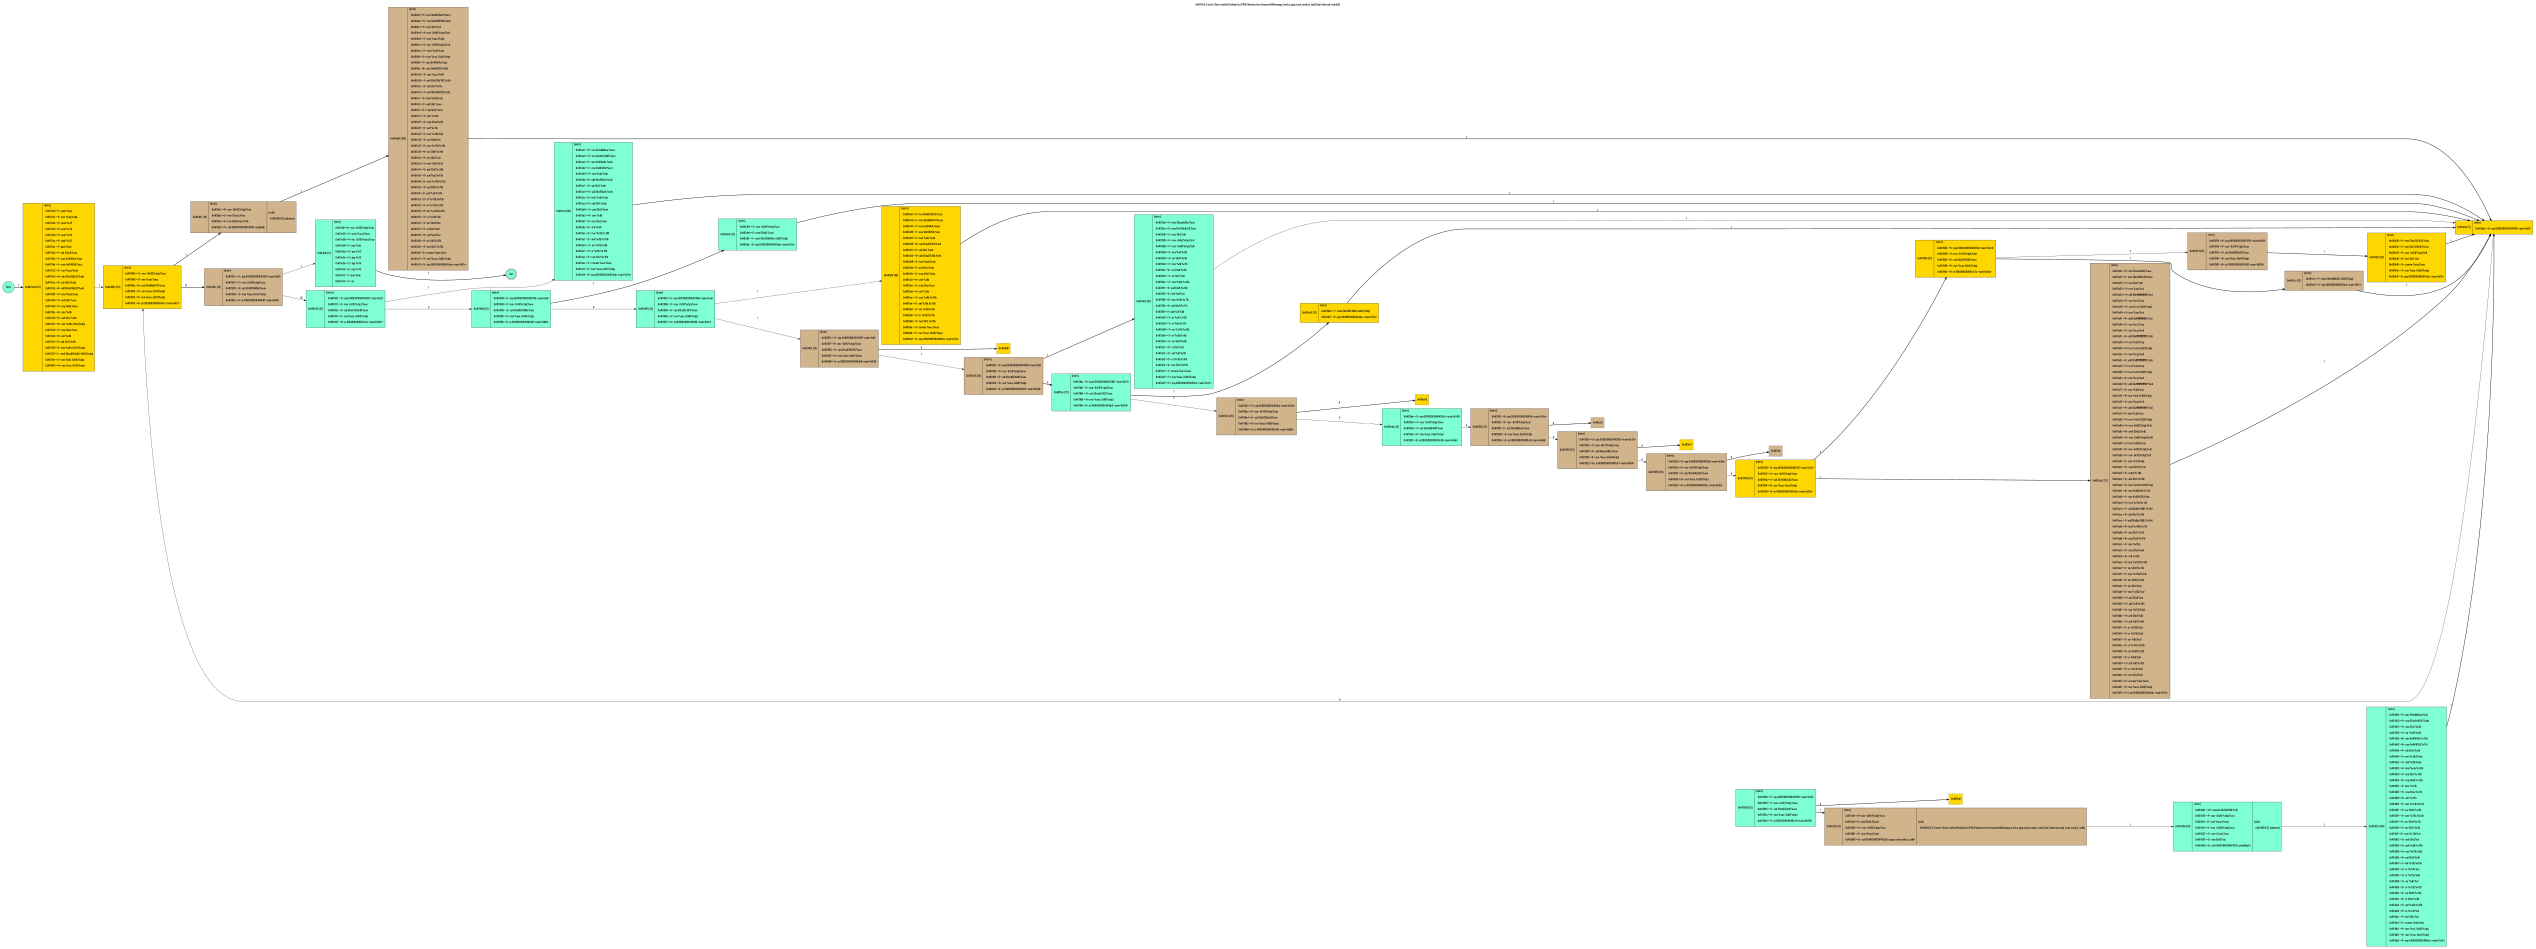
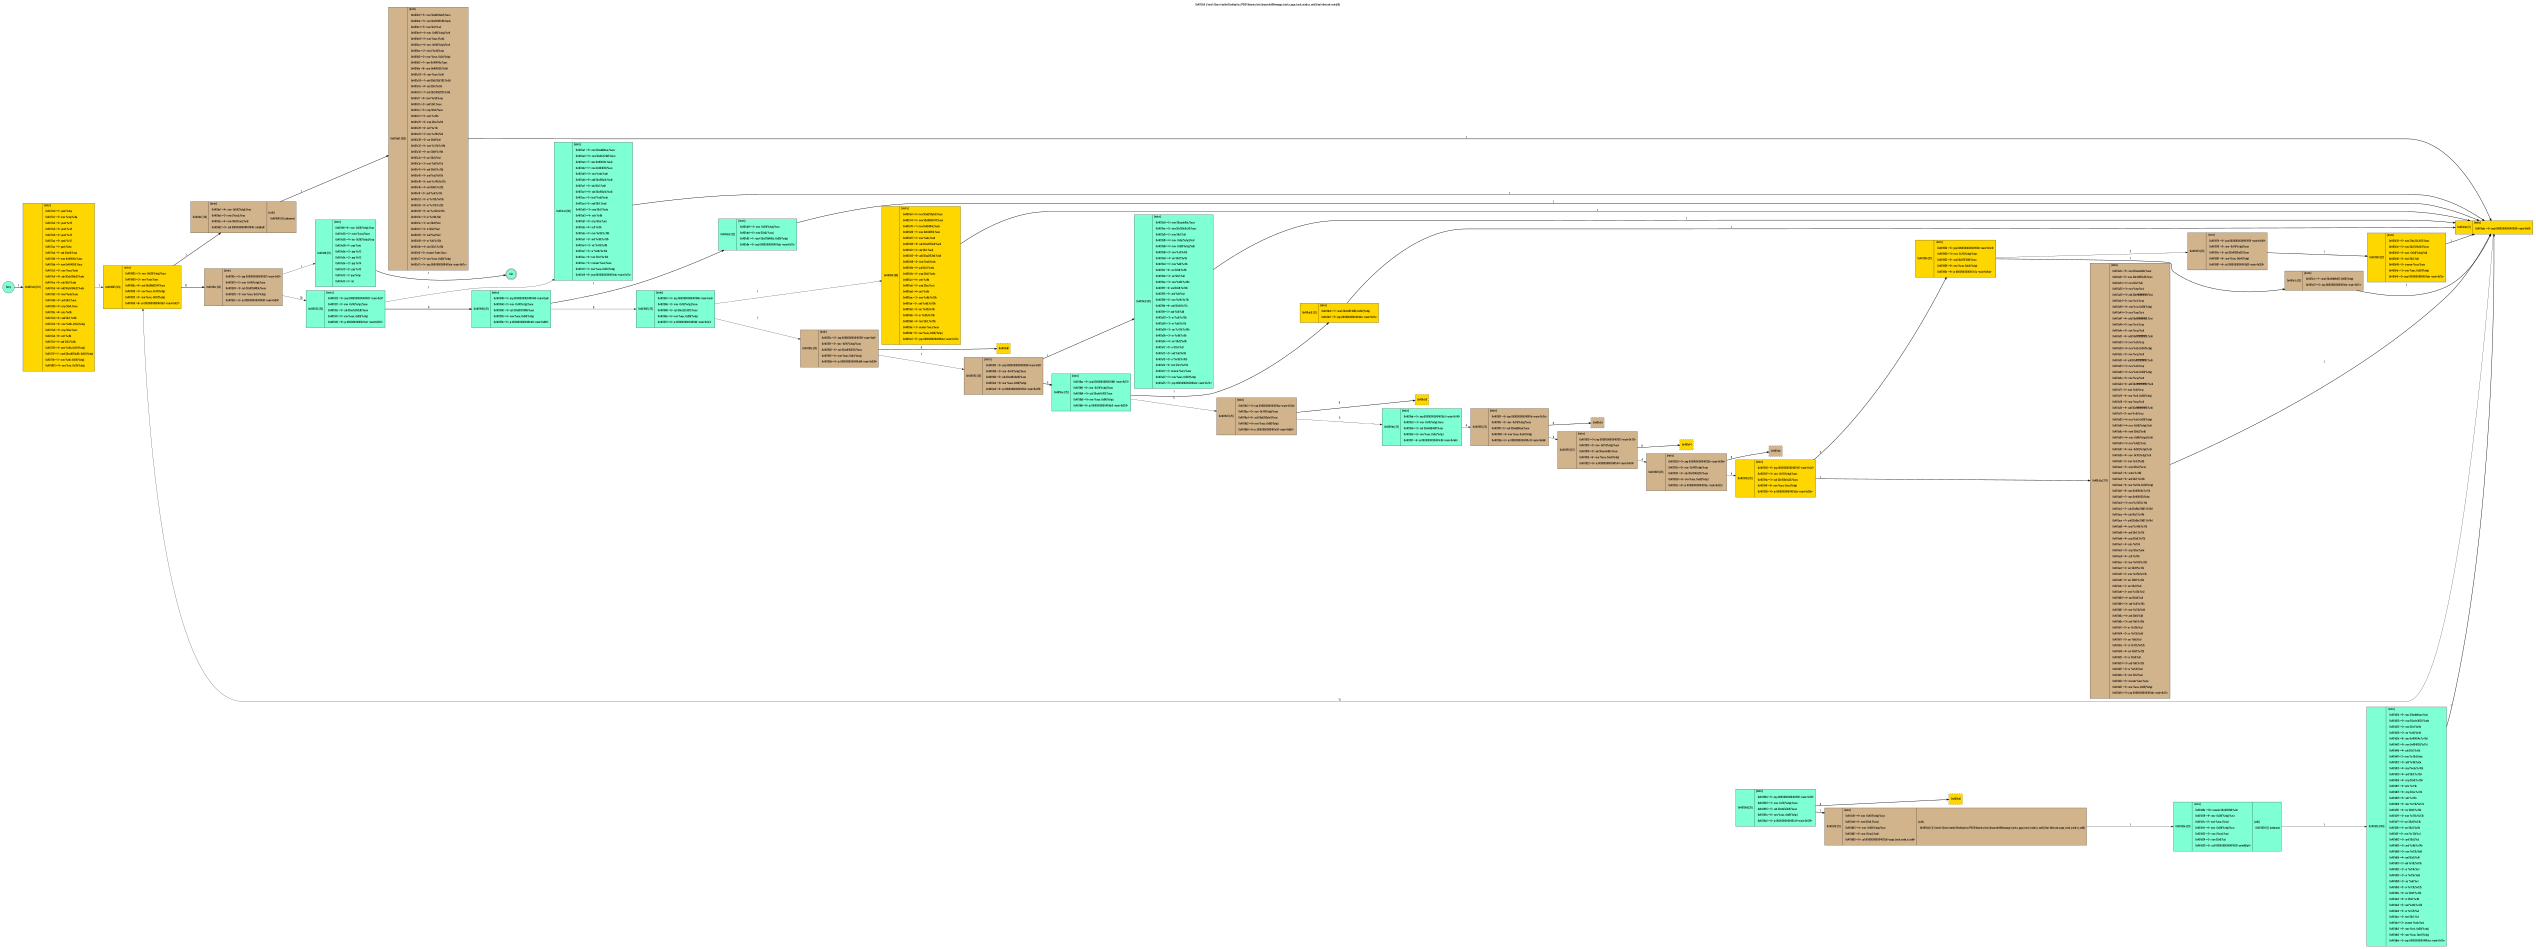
(1828, 220) -> (1828, 220)
(427, 309) -> (427, 309)
